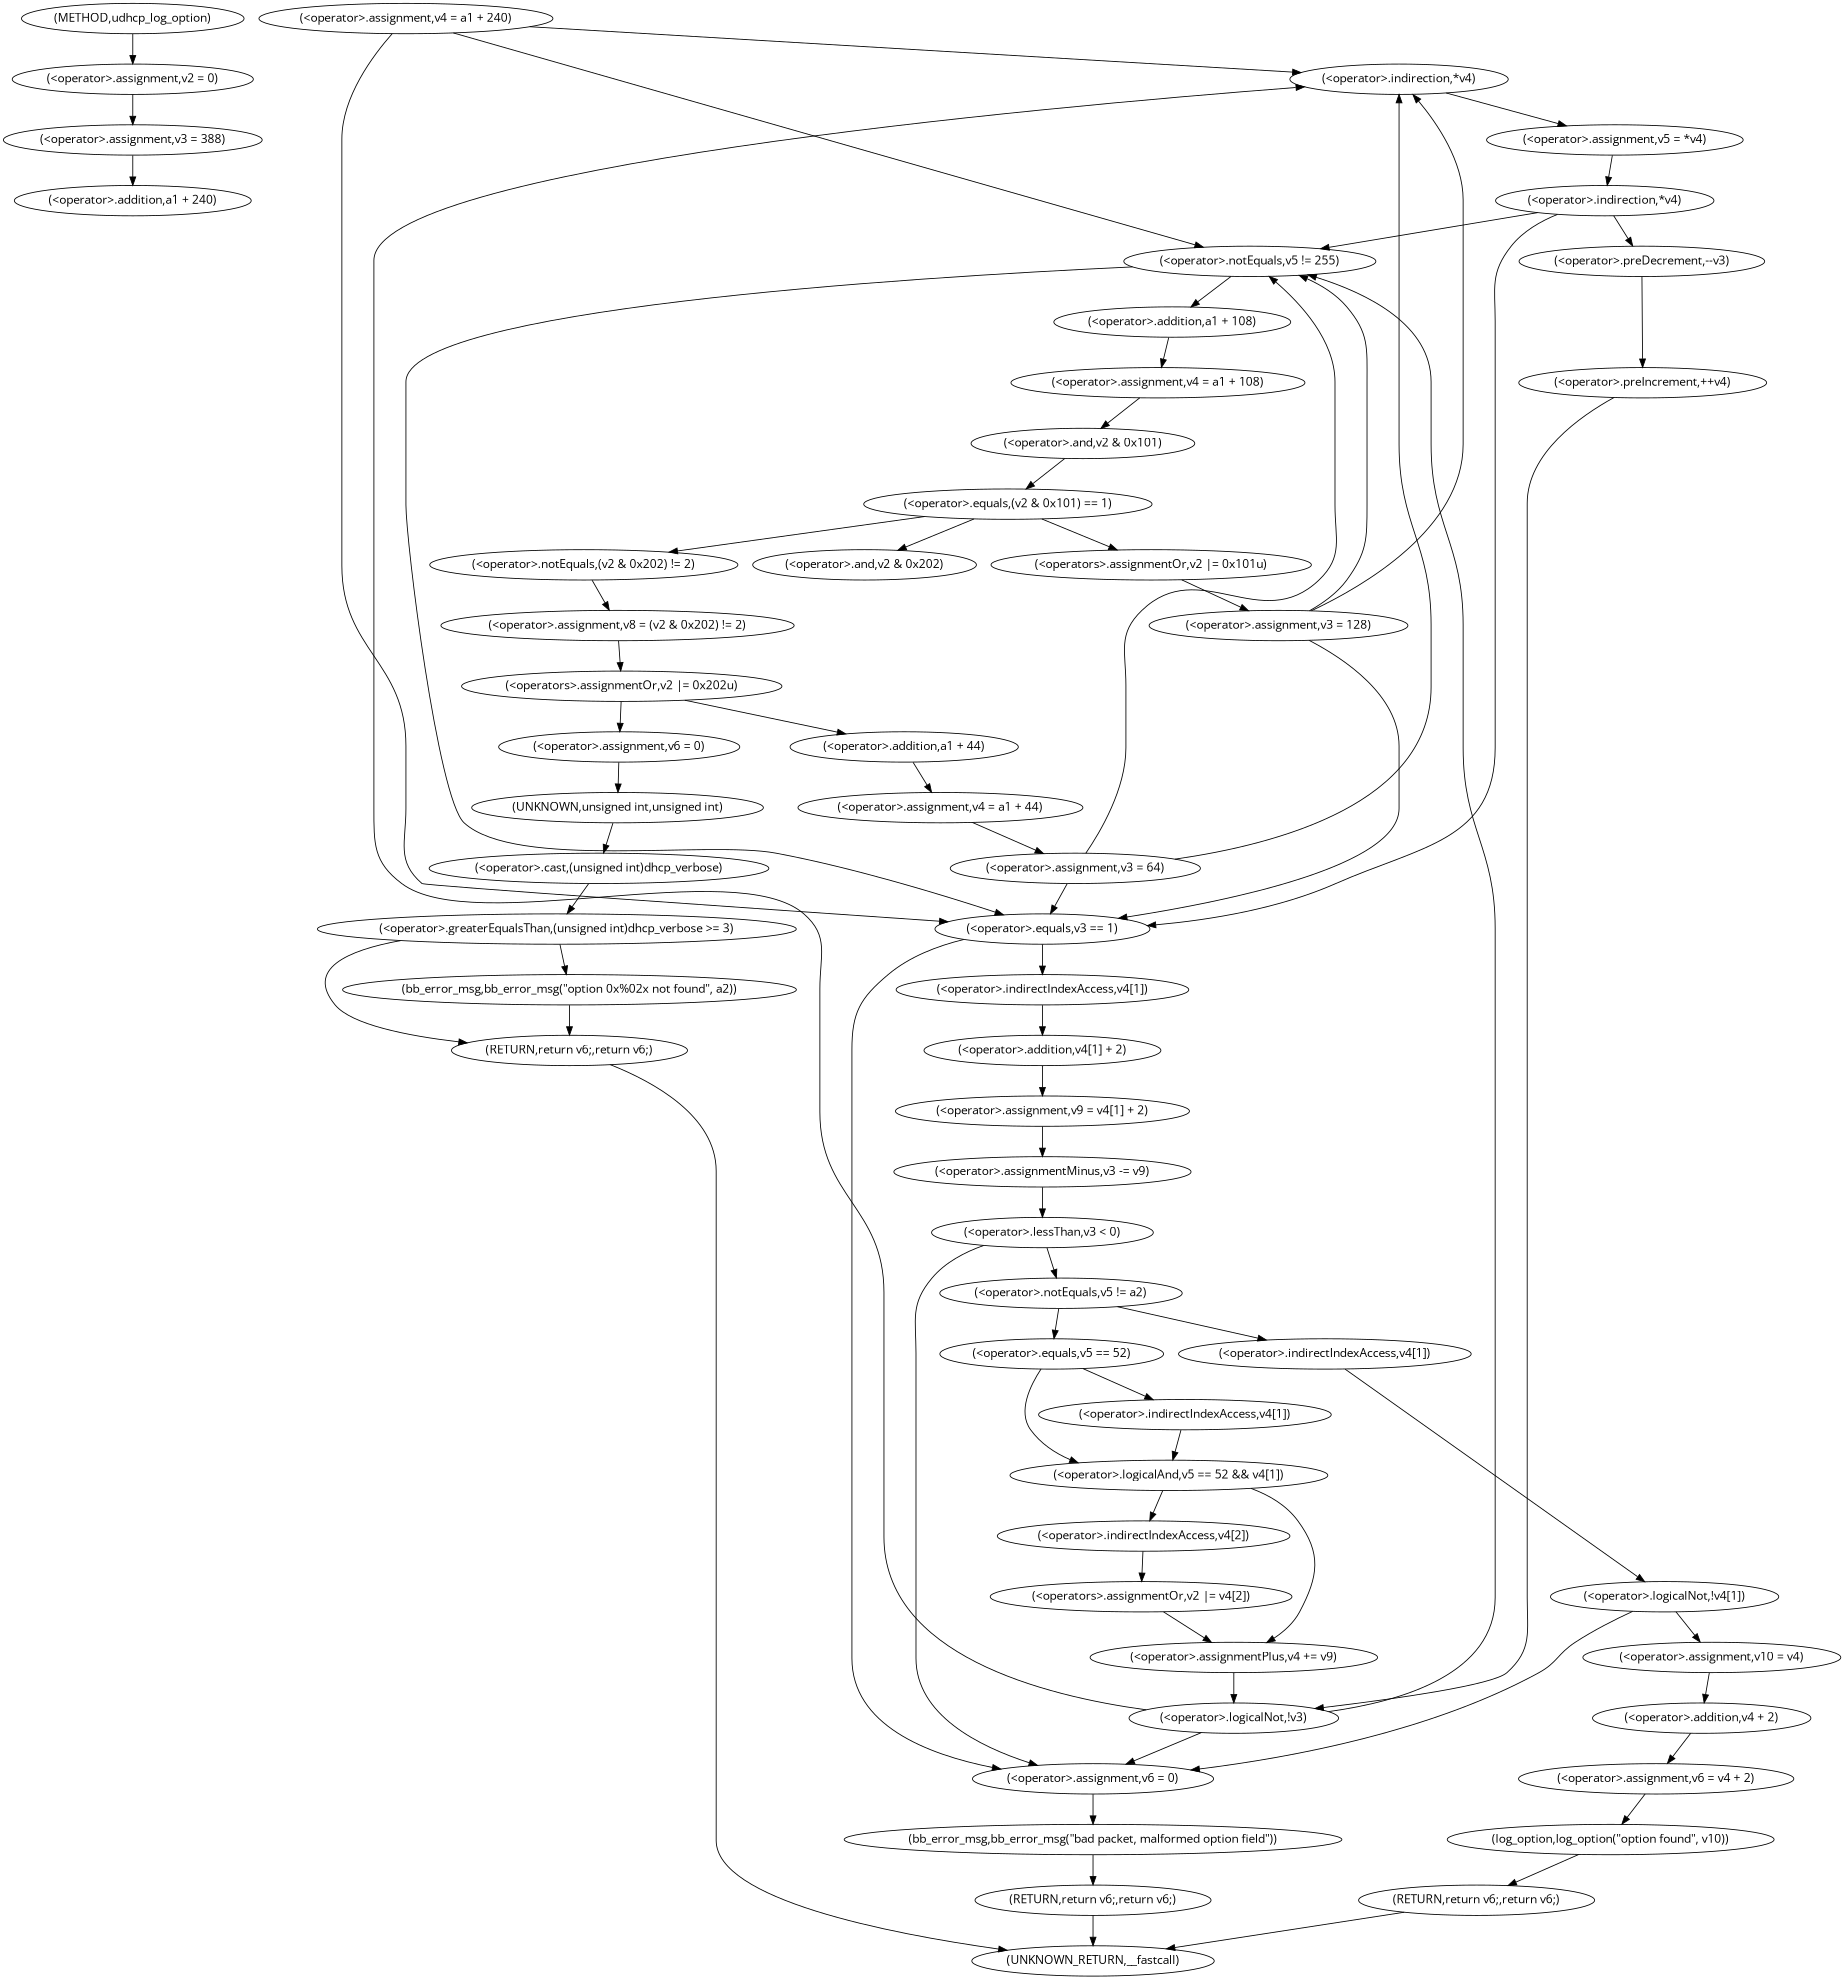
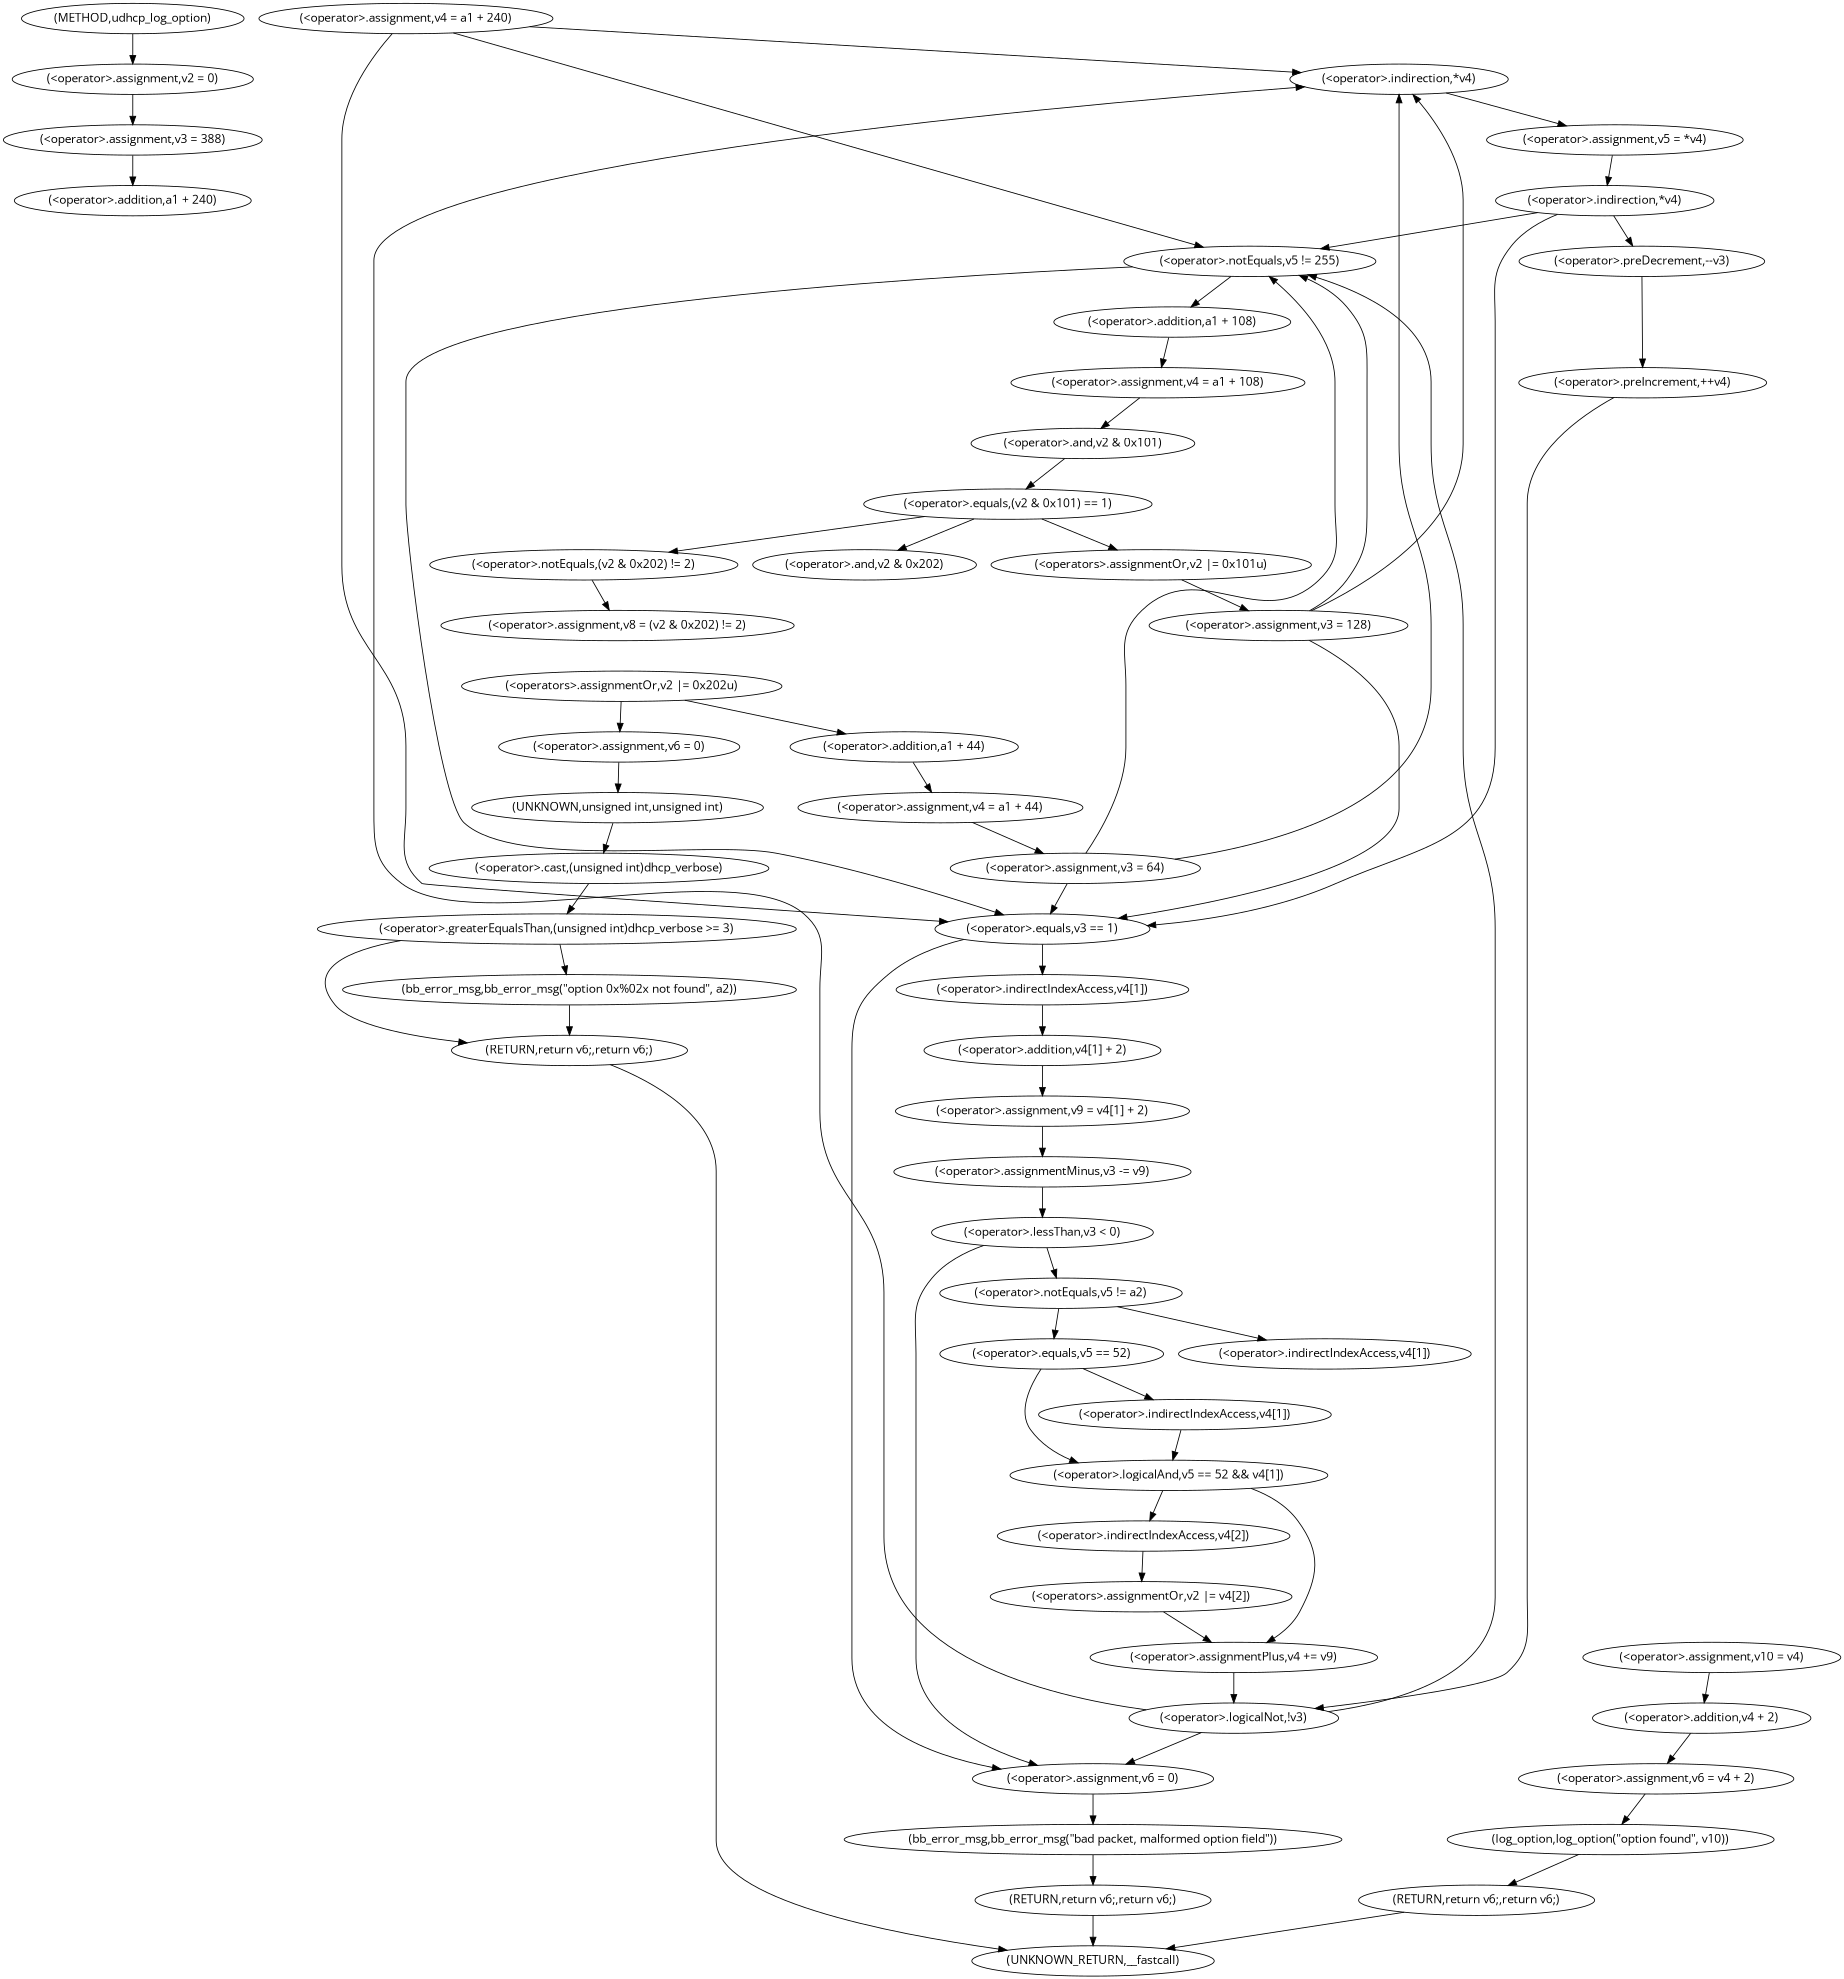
(619, 652) -> none
(1665, 1597) -> none
